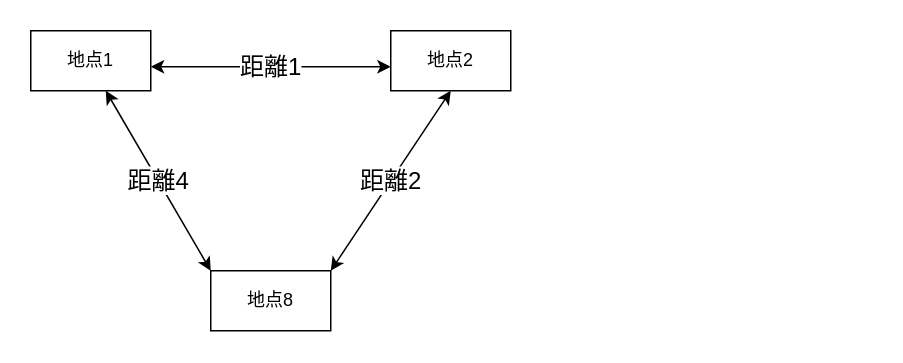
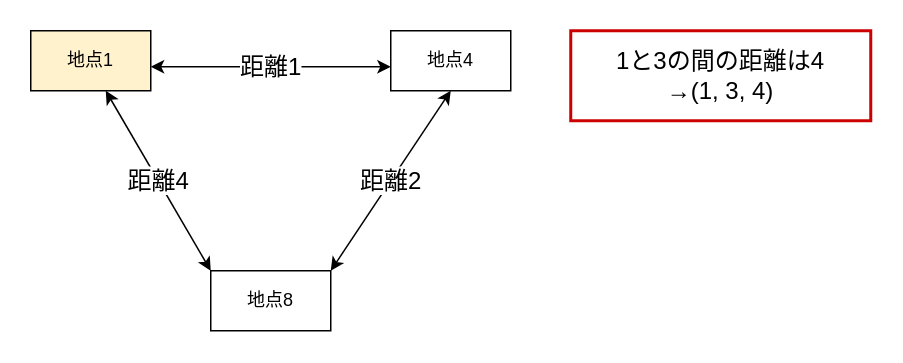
(91, 61) -> (91, 61)
(451, 61) -> (451, 61)
none -> (721, 76)
